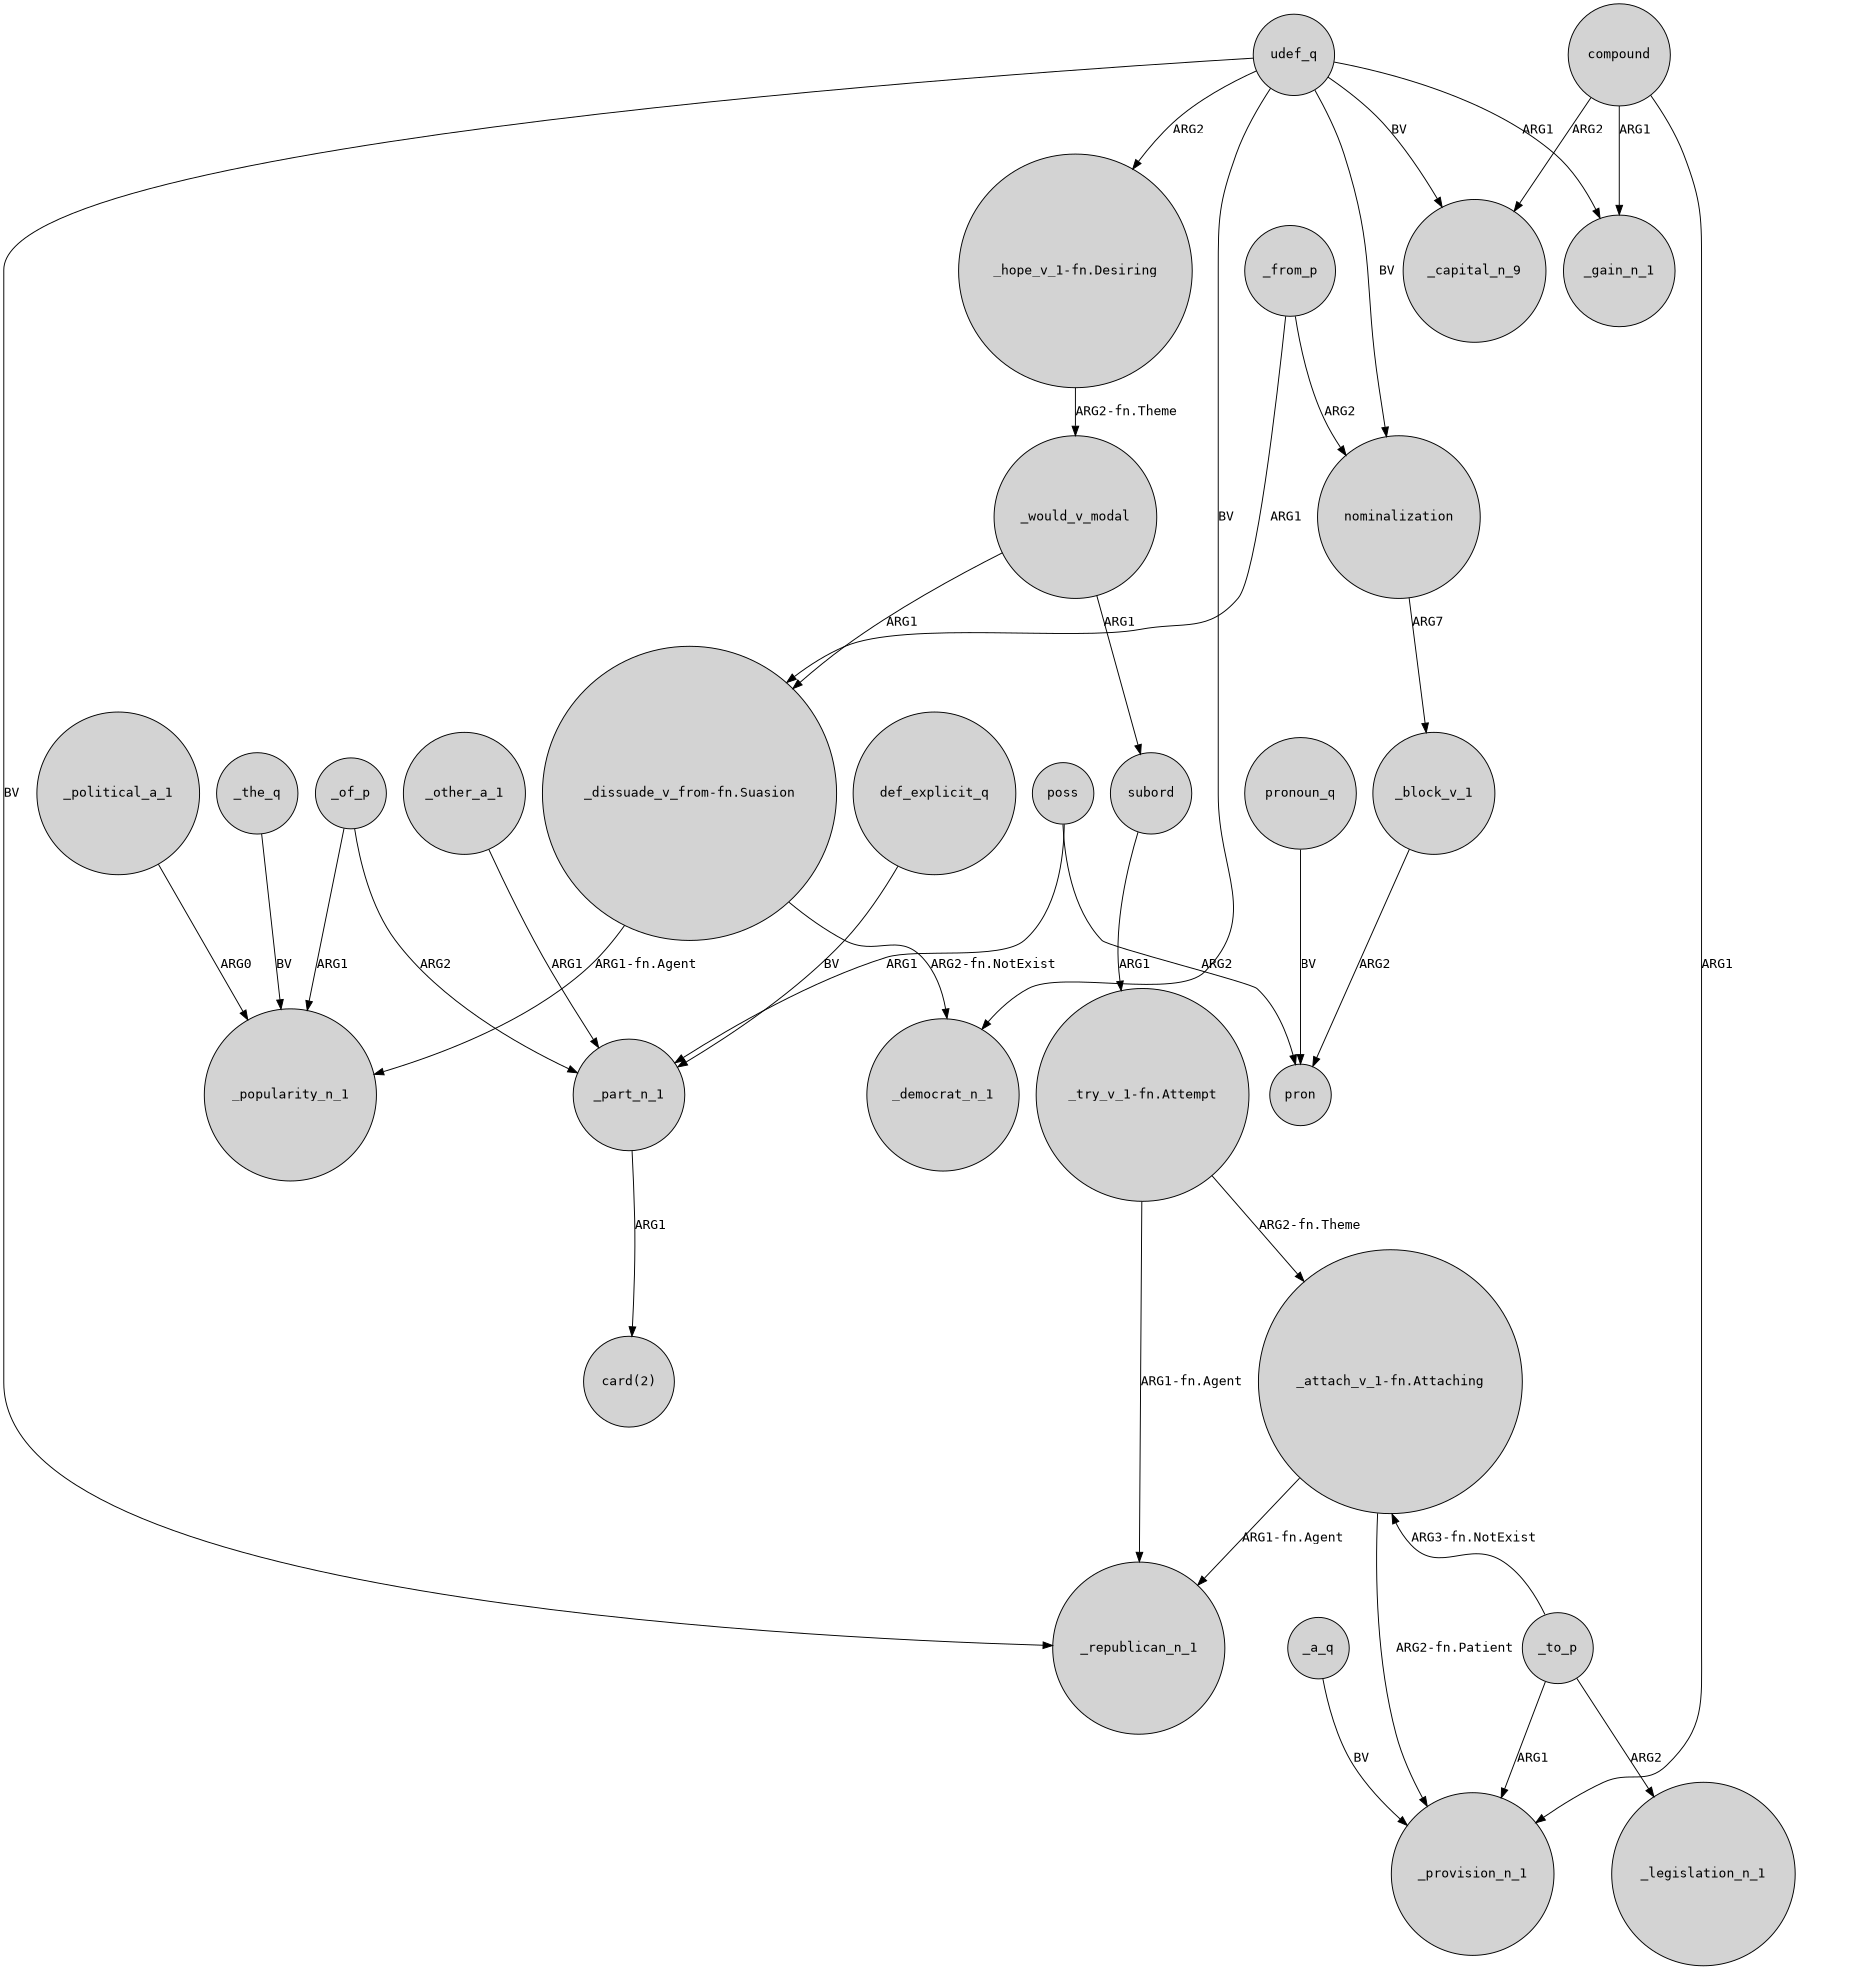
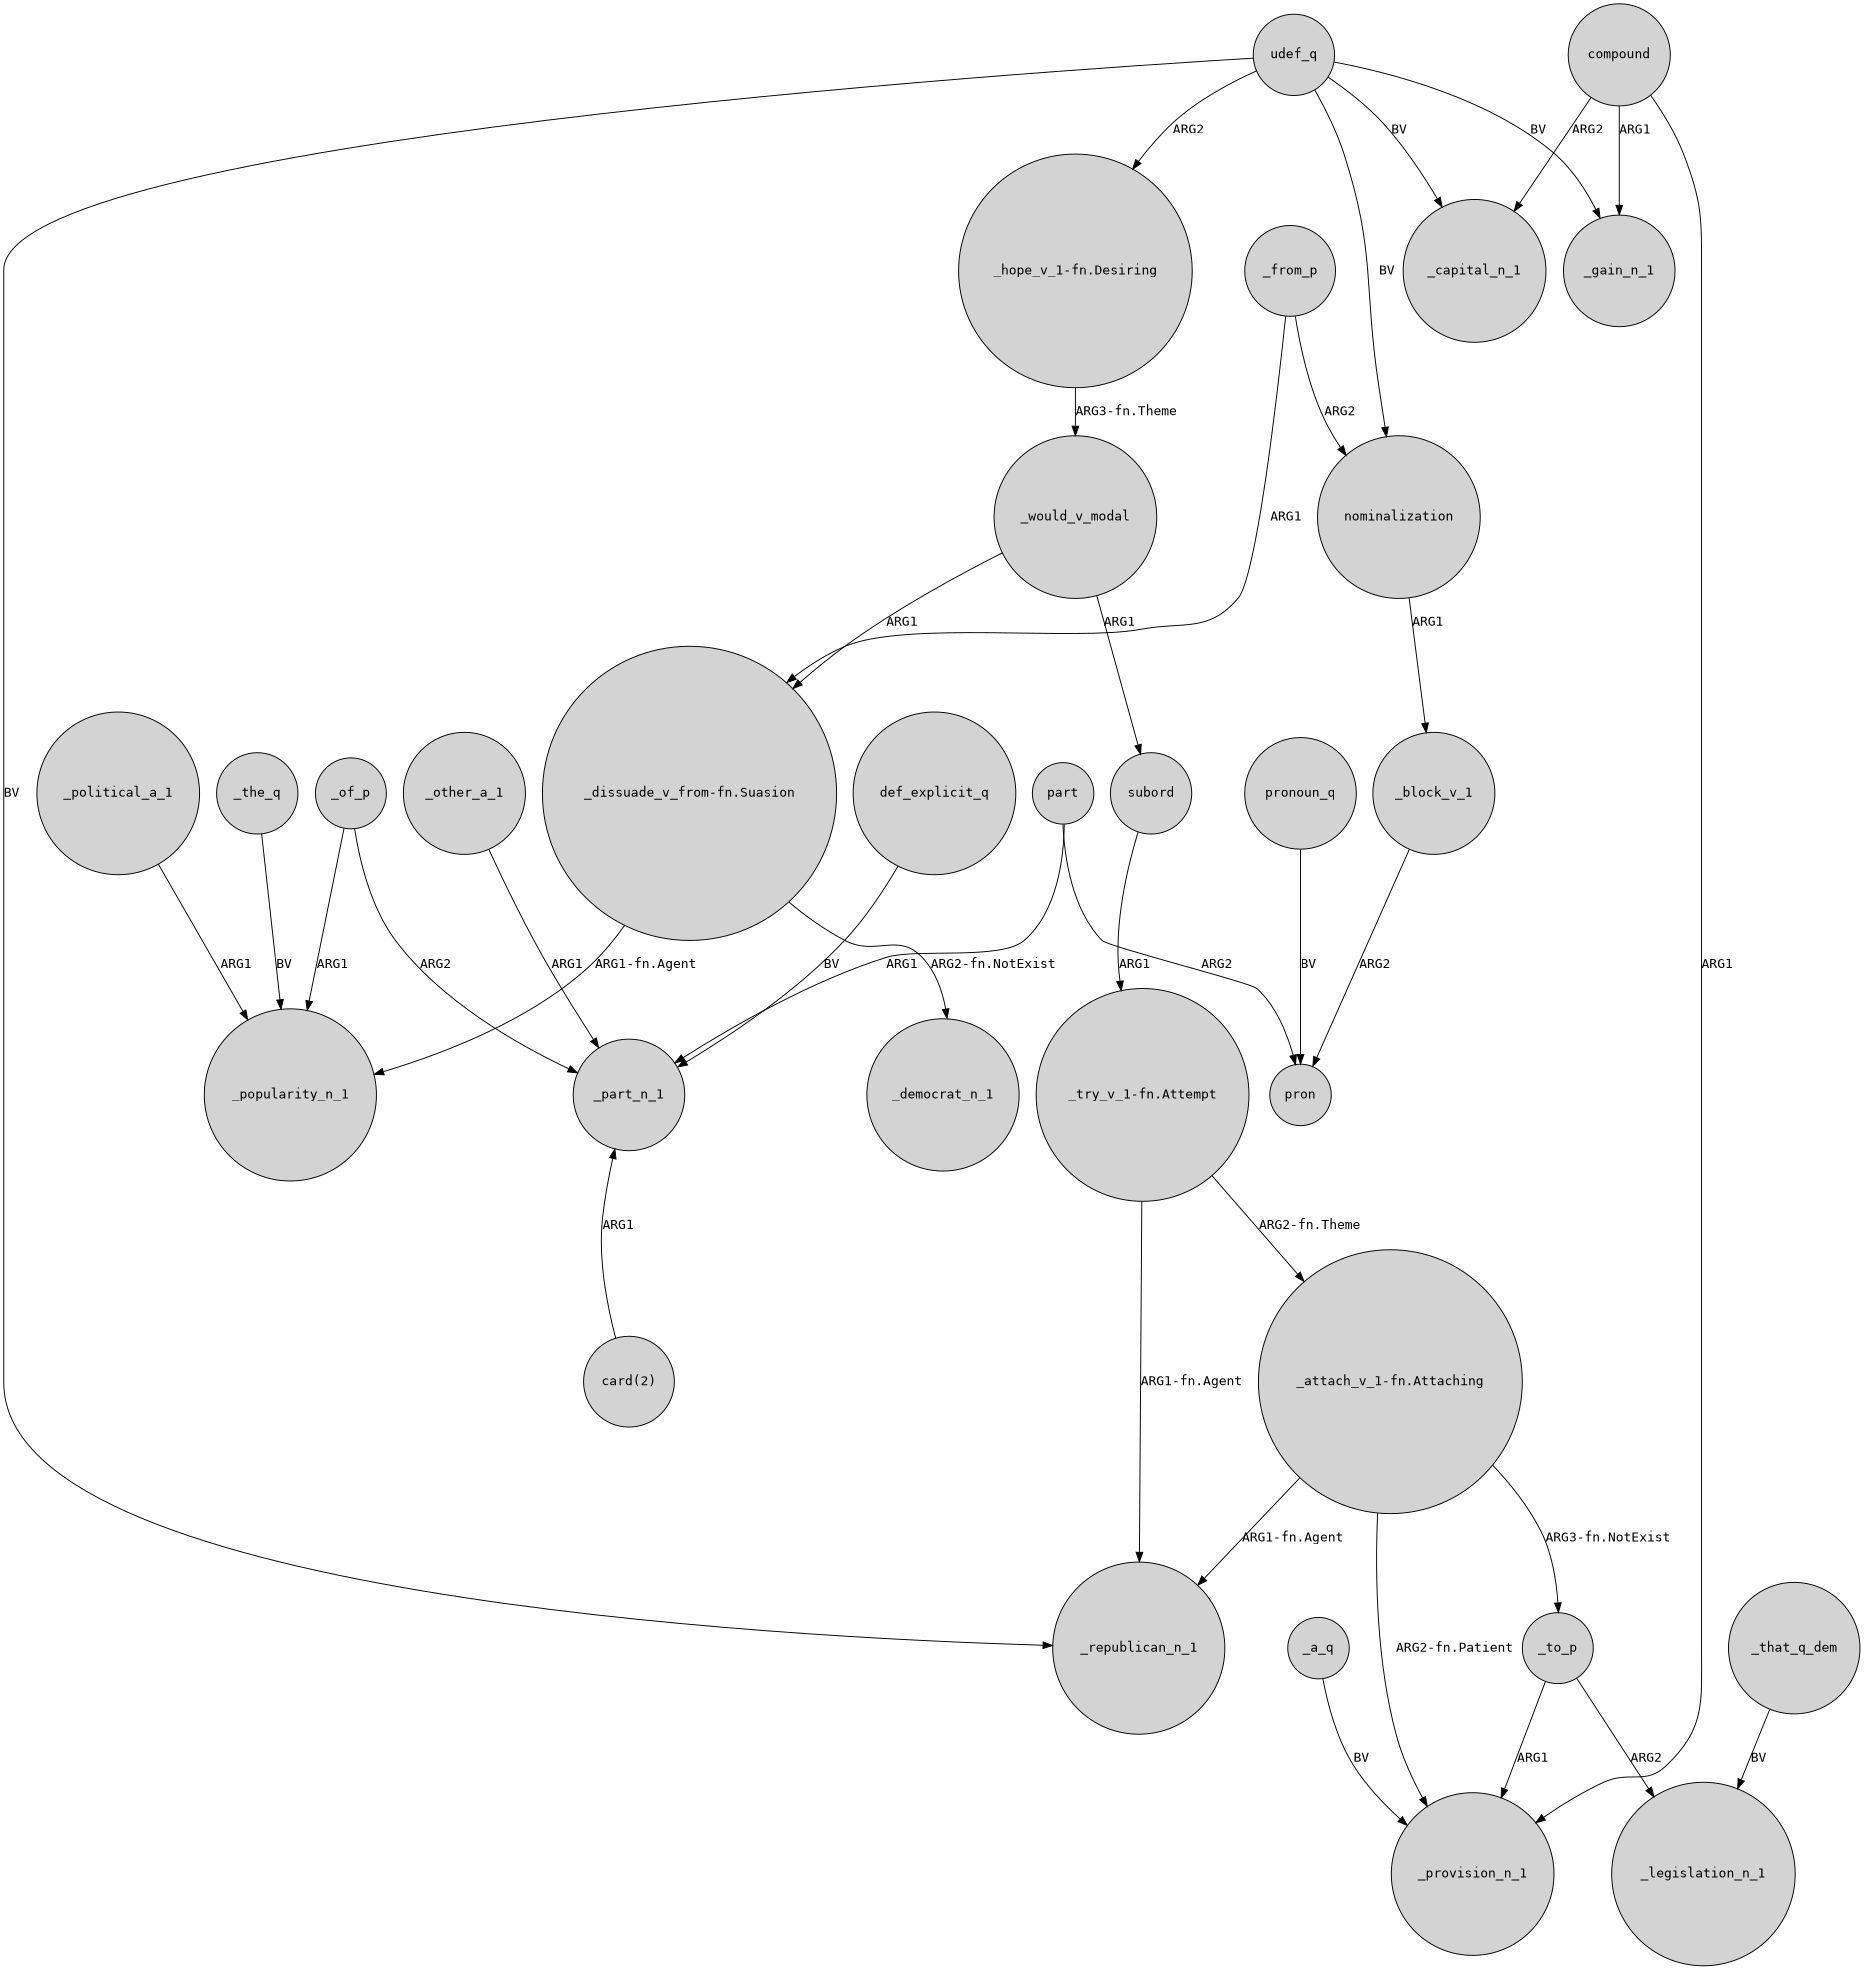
(1538, 130) -> (1538, 130)
(1475, 271) -> (1475, 271)
(1126, 412) -> (1126, 412)
(1428, 622) -> (1428, 622)
(1218, 645) -> none
(1063, 793) -> (1063, 793)
(236, 964) -> (236, 964)
(635, 1239) -> (601, 1249)
(1476, 1554) -> (1539, 1528)
none -> (1794, 1648)
